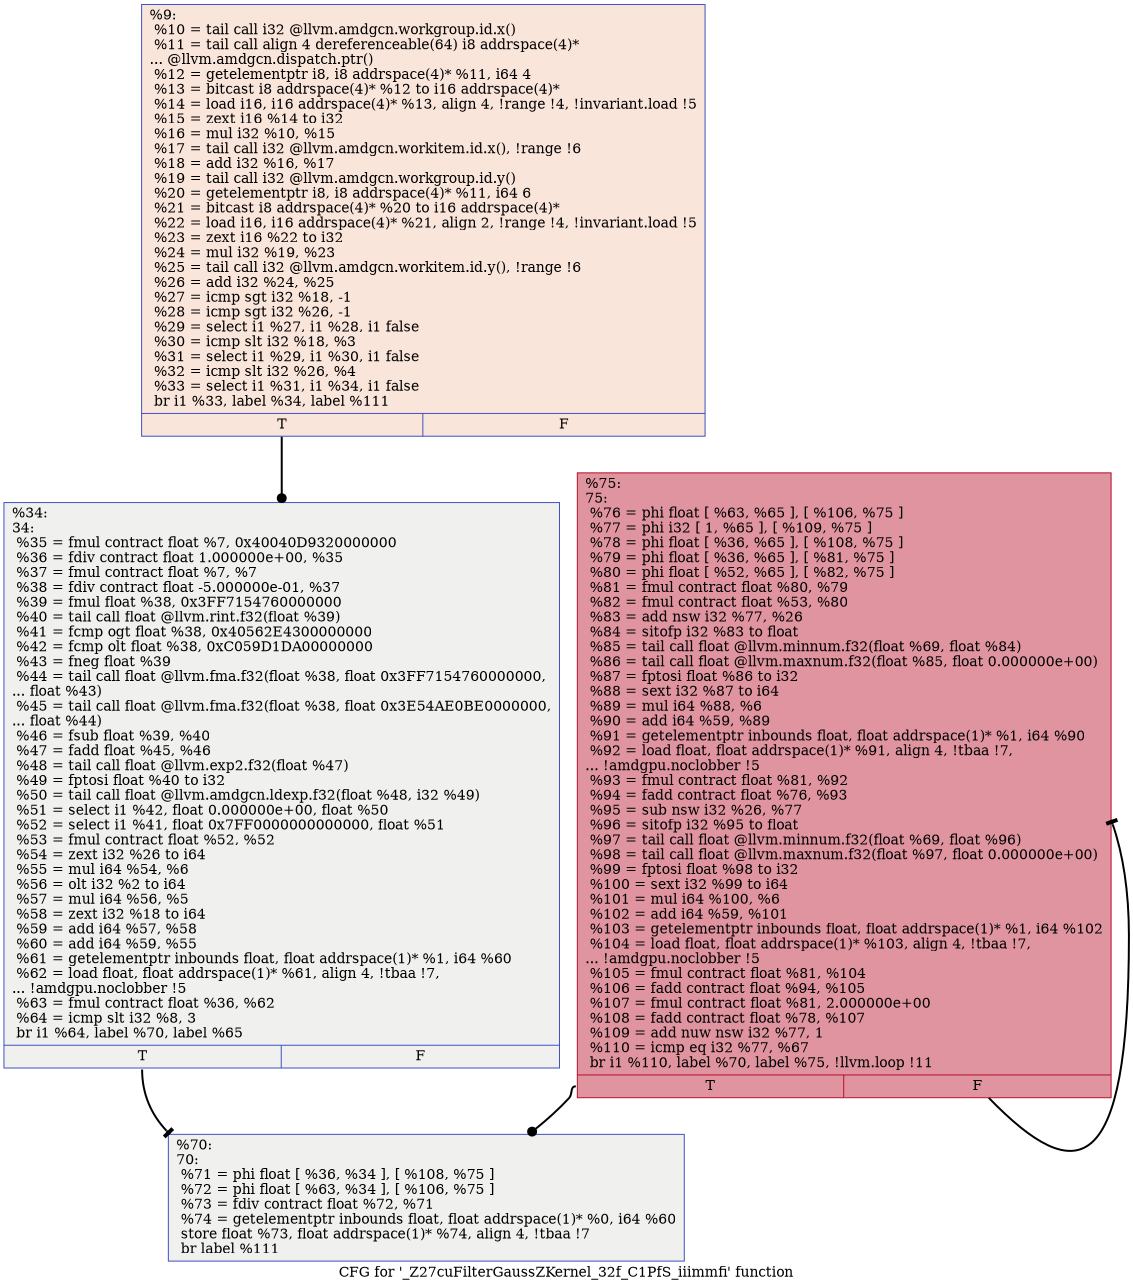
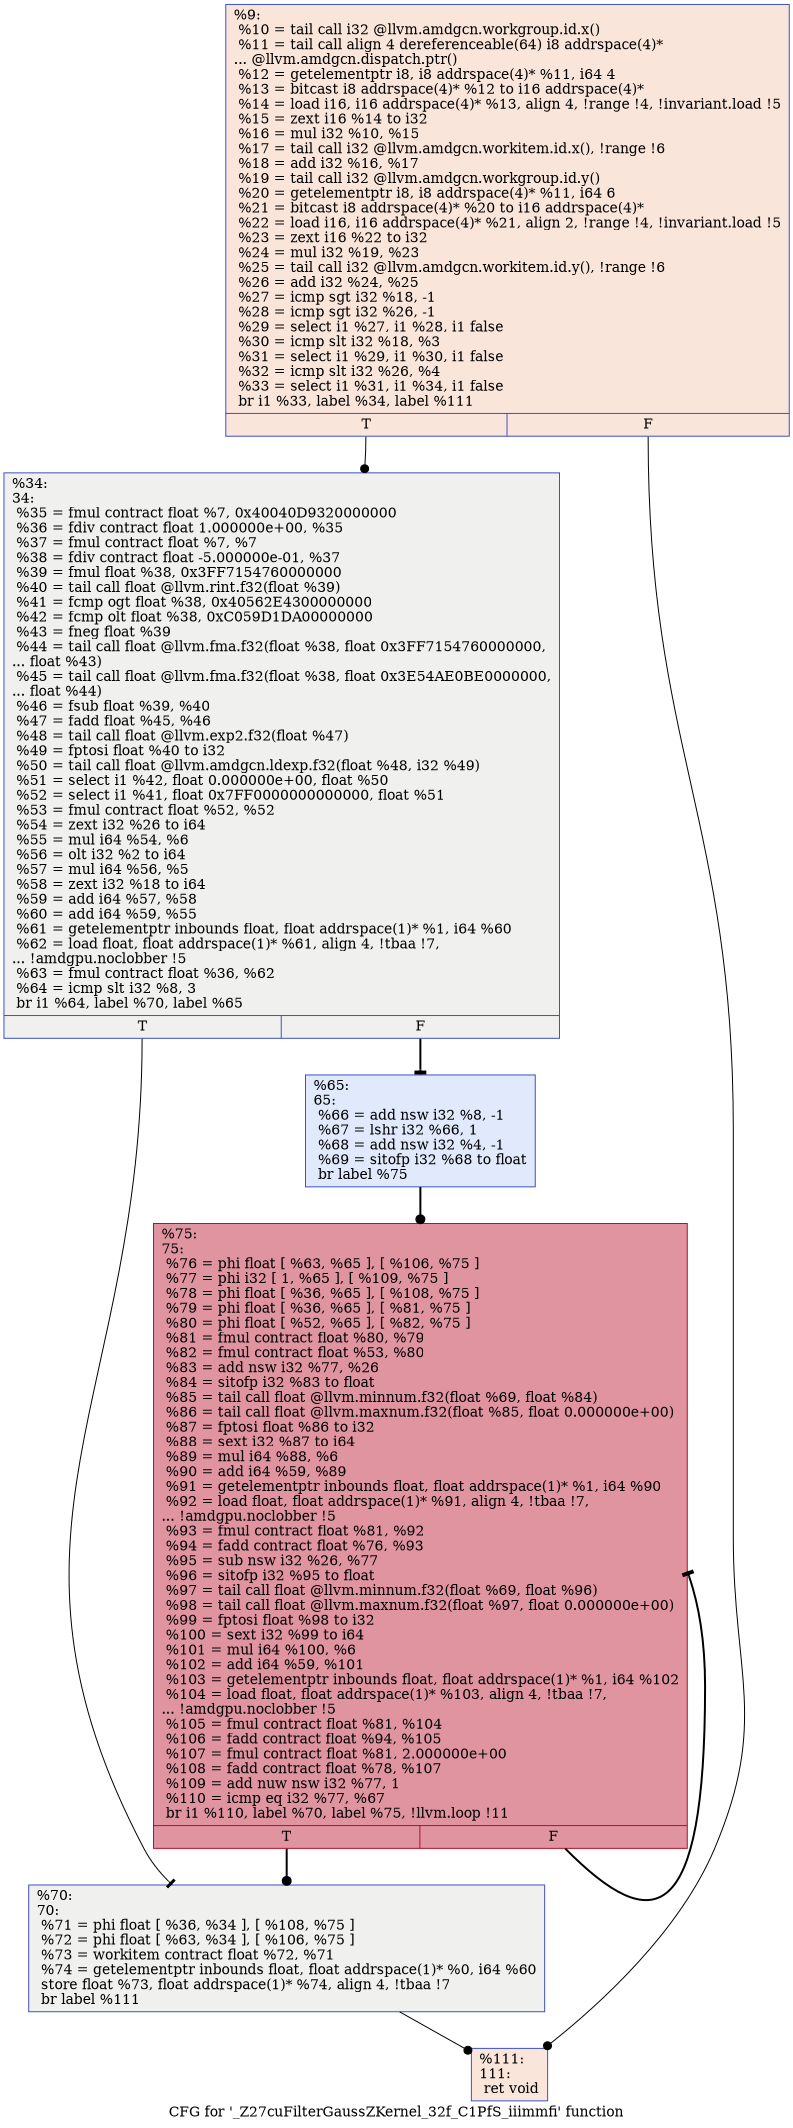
(282, 465) -> (366, 451)
(148, 1102) -> (79, 1468)
none -> (420, 1131)
(306, 1205) -> (186, 1955)
none -> (509, 2075)
